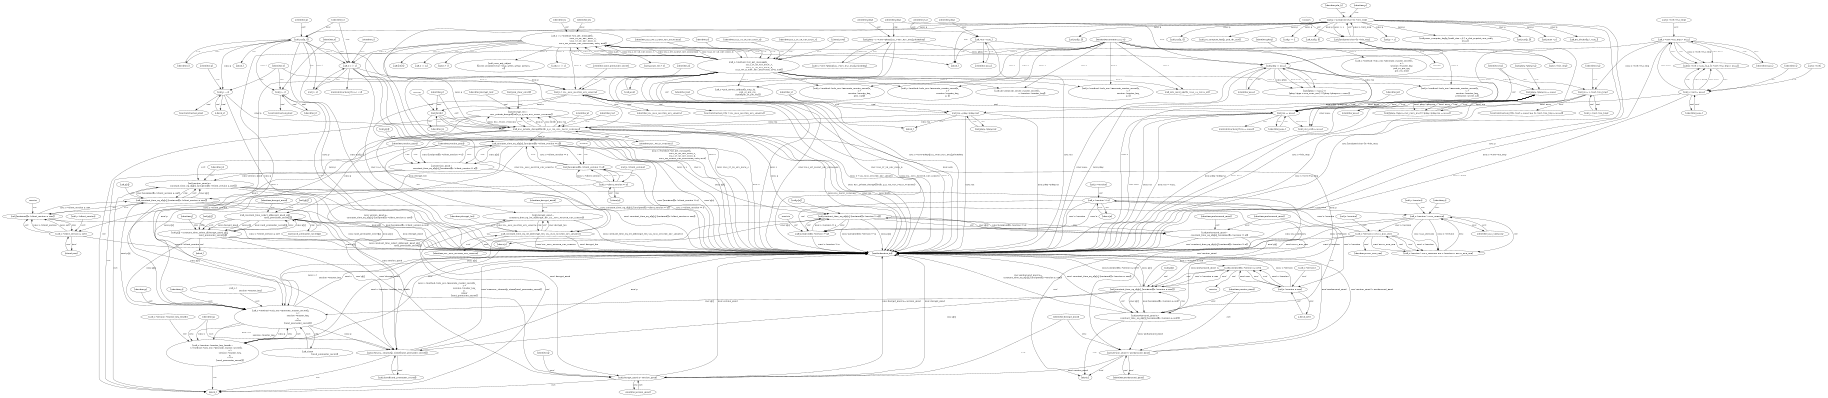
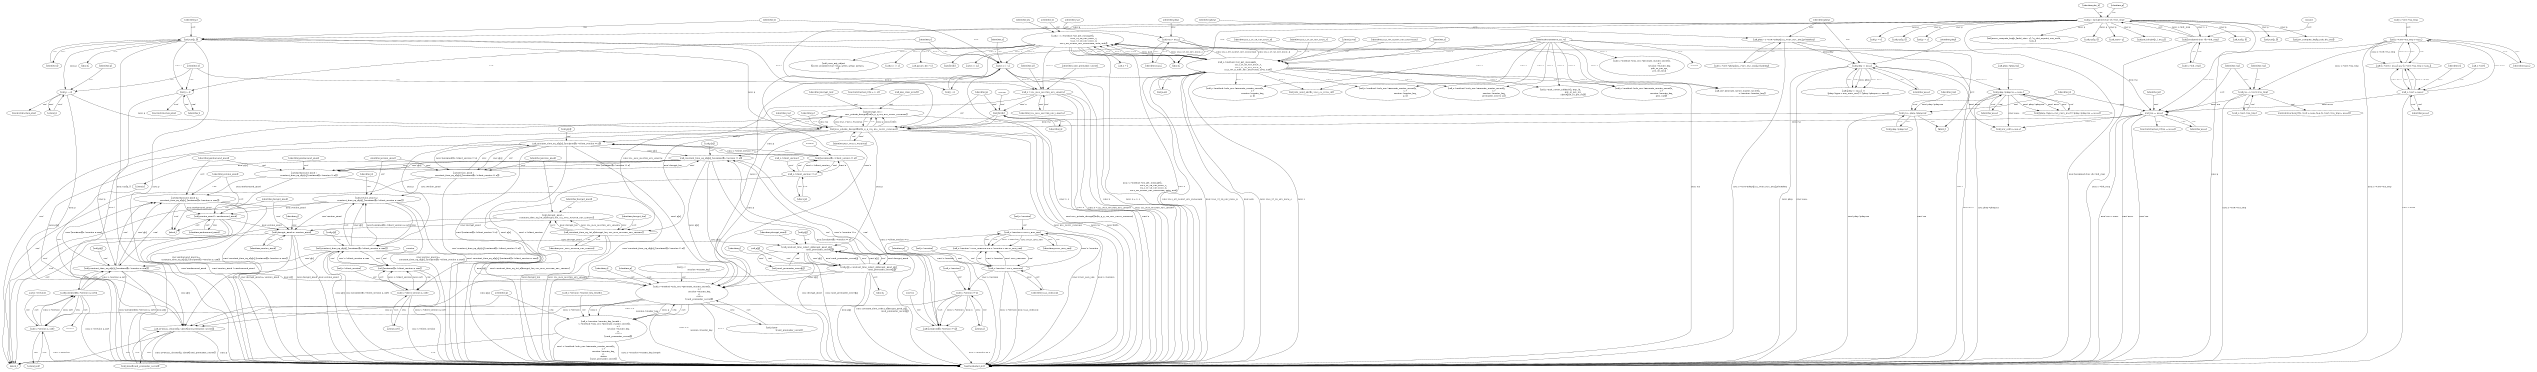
(734, 113) -> none
(1245, 205) -> (980, 277)
none -> (1052, 237)
(1060, 256) -> (492, 364)
